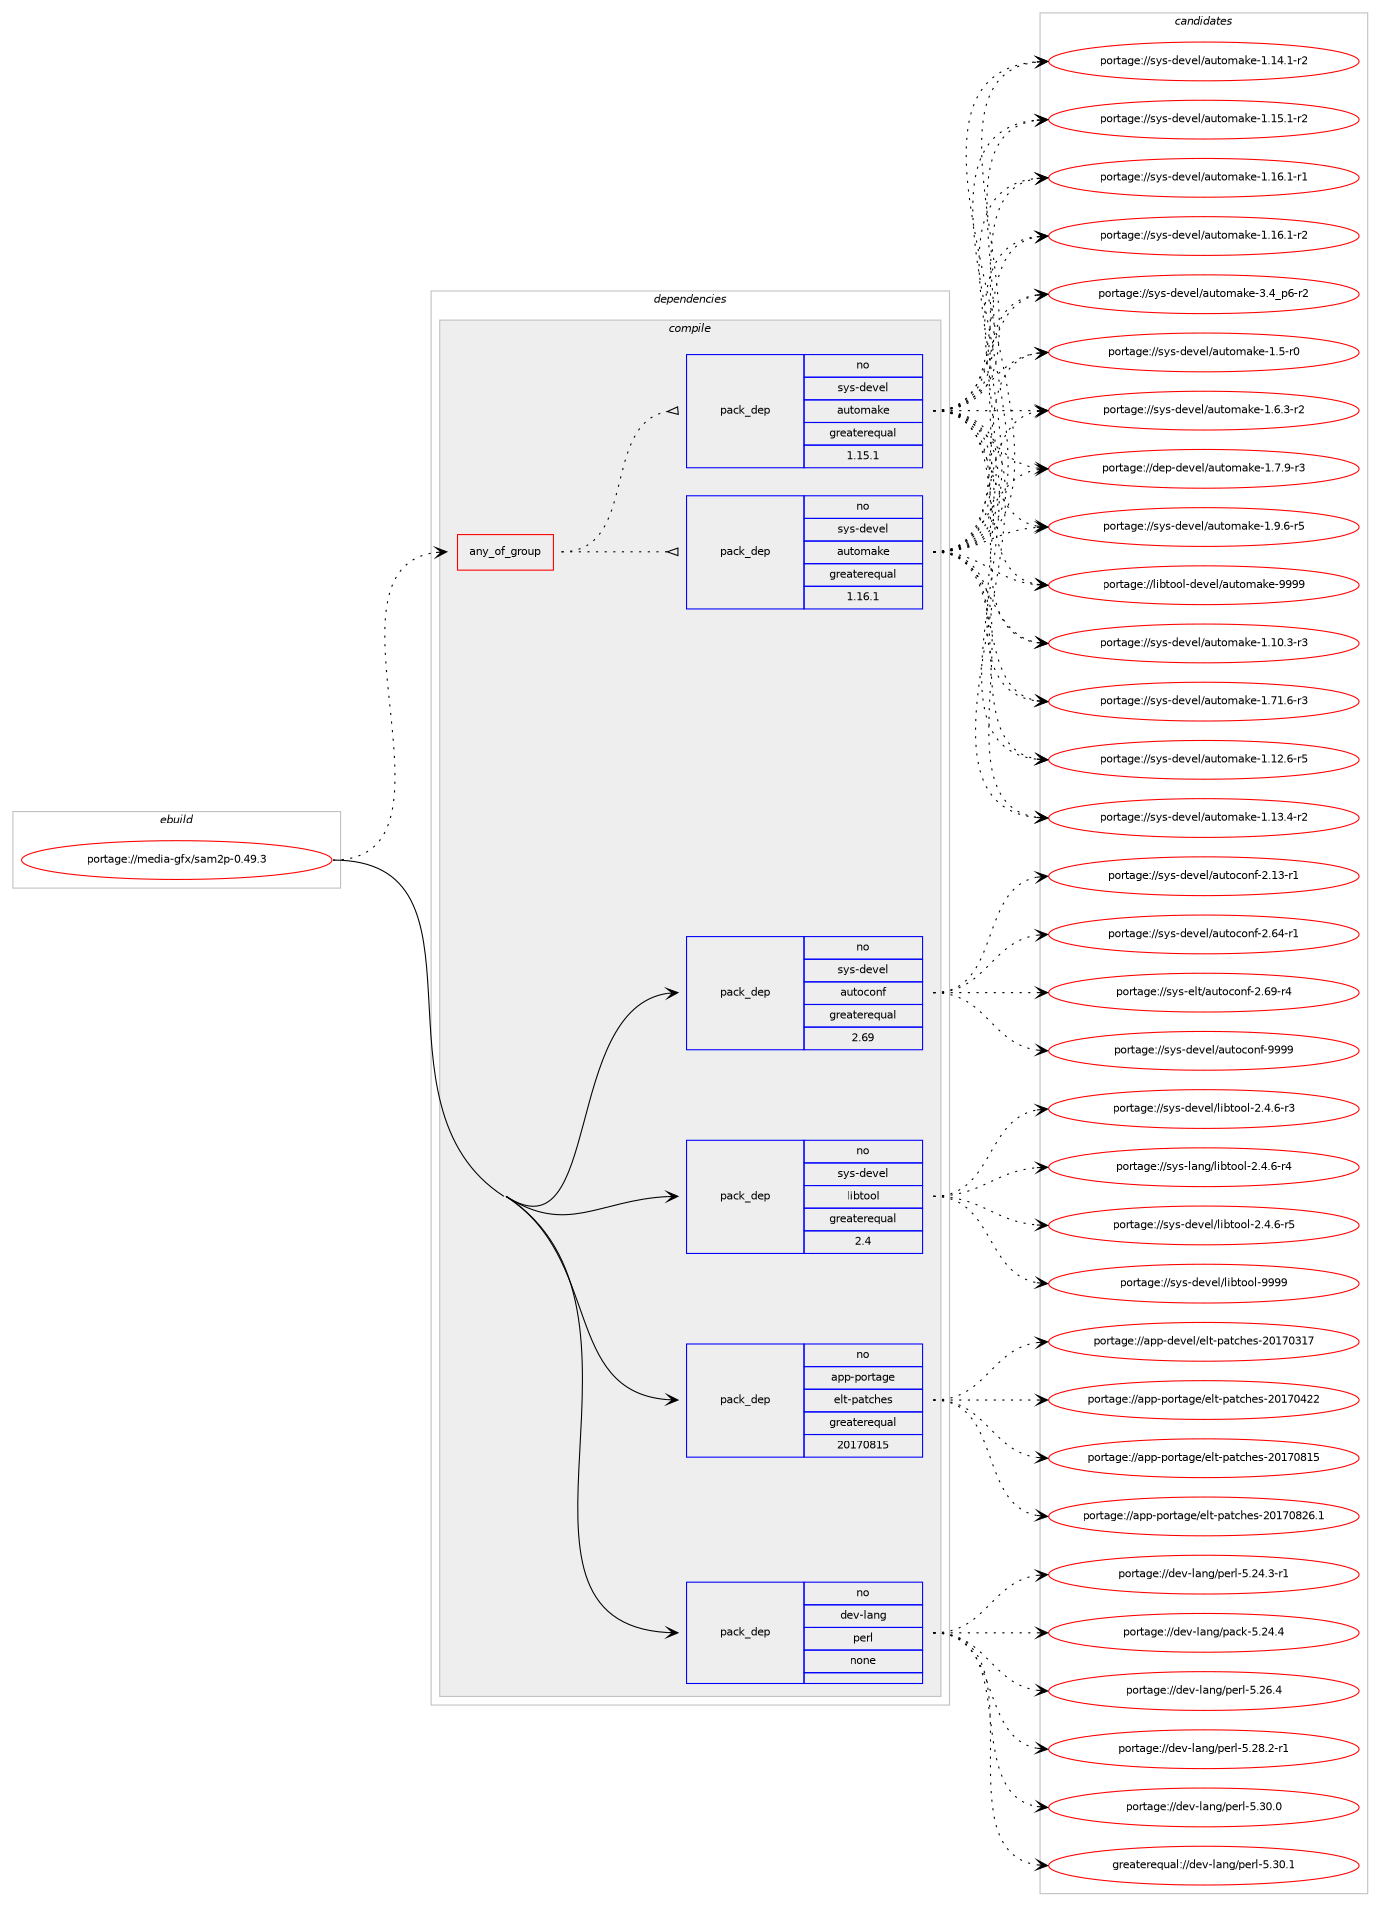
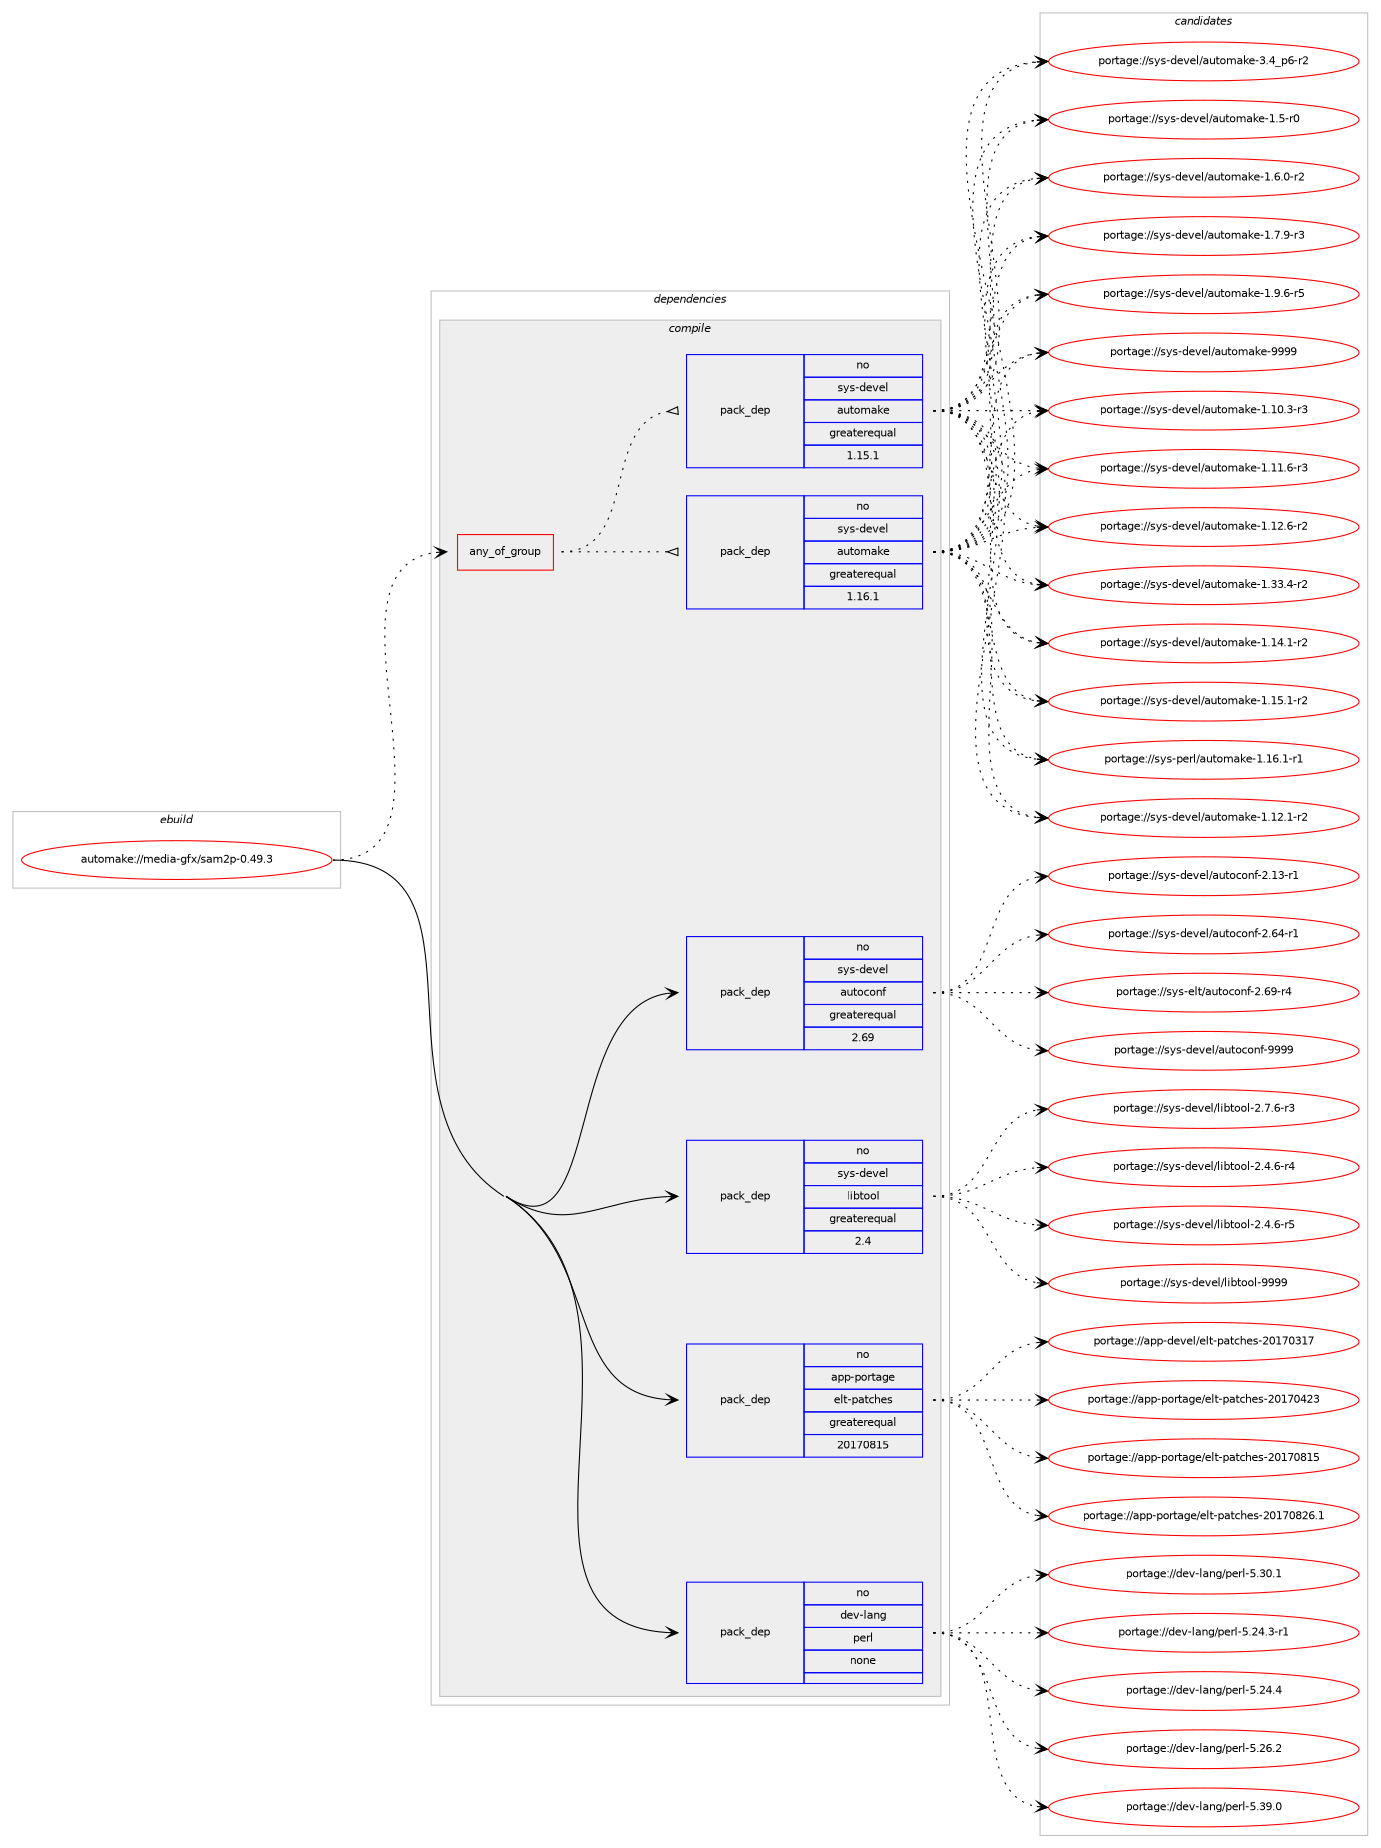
(1204, 178) -> (1204, 760)
(1204, 236) -> (1204, 818)
(1204, 411) -> (1204, 178)
(1204, 469) -> (1204, 236)
(1204, 585) -> (1204, 352)
(1204, 702) -> (1204, 469)
(1204, 760) -> (1204, 527)
(1204, 818) -> (1204, 585)
(177, 860) -> (177, 860)
(1204, 1109) -> (1204, 1109)
(1204, 1167) -> (1204, 1167)
(1204, 1400) -> (1204, 1400)
(1204, 1633) -> (1204, 1691)
(1204, 1691) -> (1204, 1749)
(1204, 1749) -> none
(1204, 1807) -> (1204, 1807)
(1204, 1866) -> (1204, 1575)
